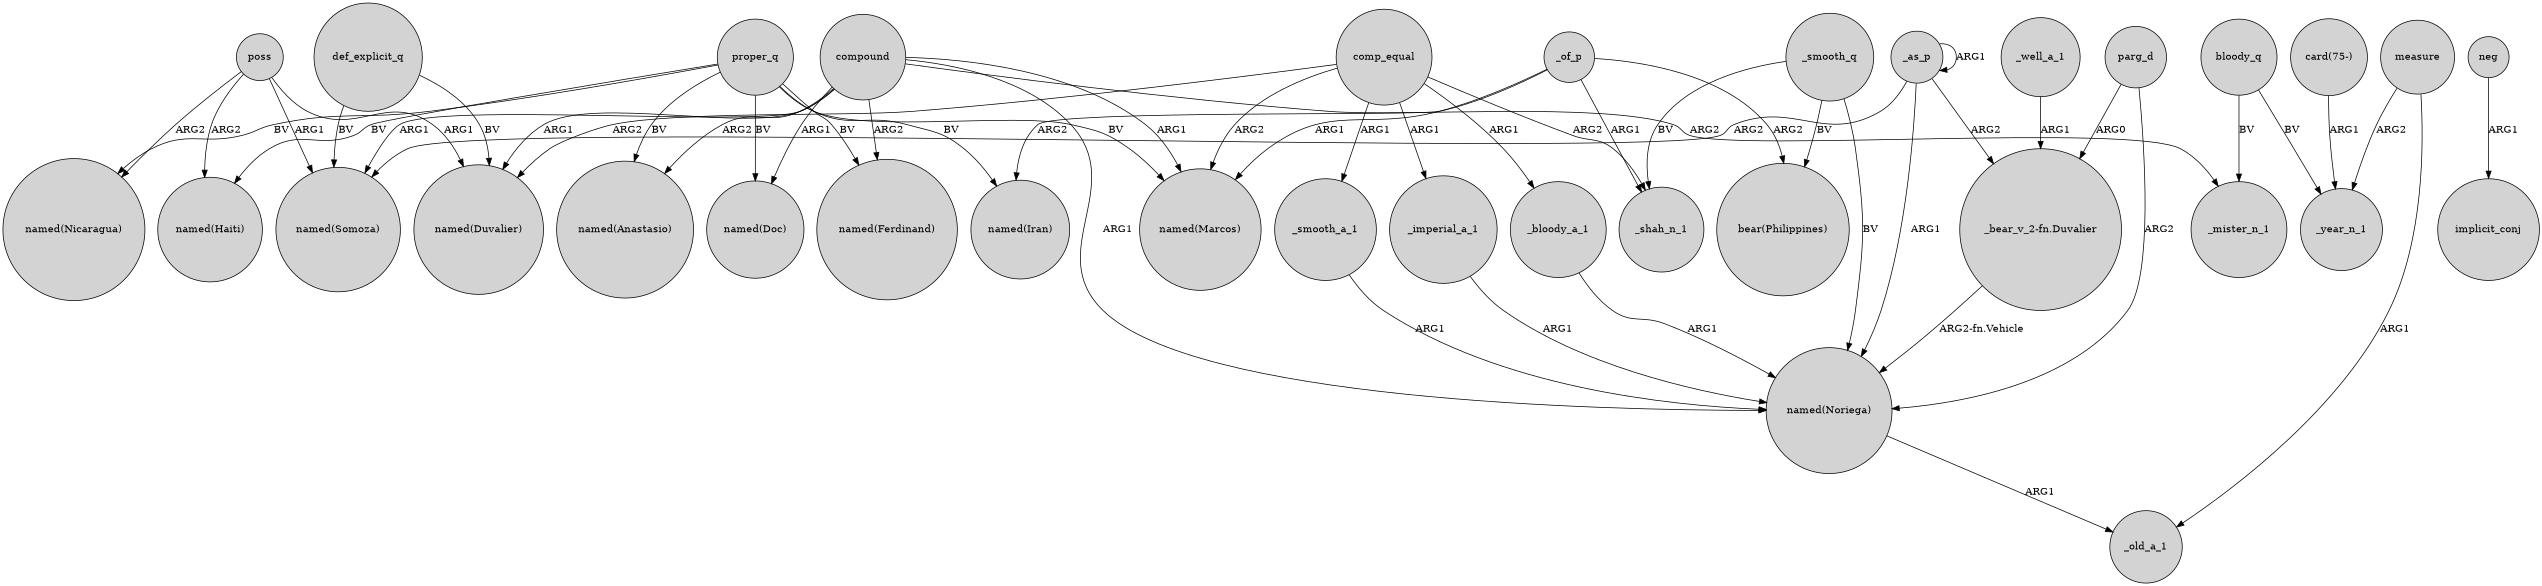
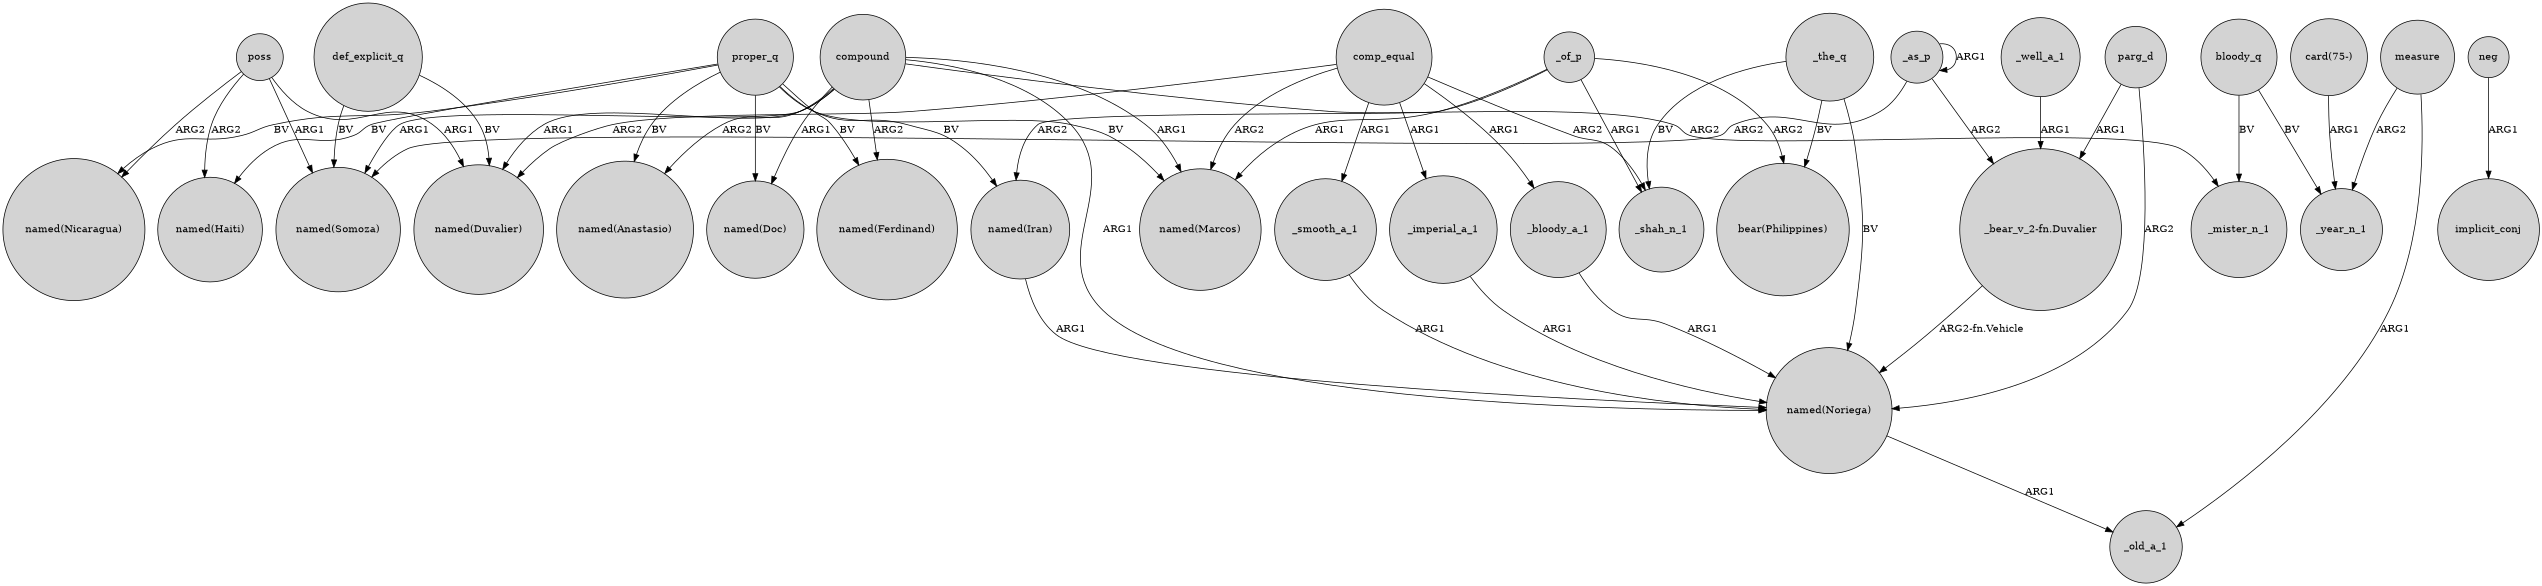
(1830, 57) -> (1830, 57)
(2111, 130) -> (2111, 130)
(1902, 219) -> (1373, 385)
